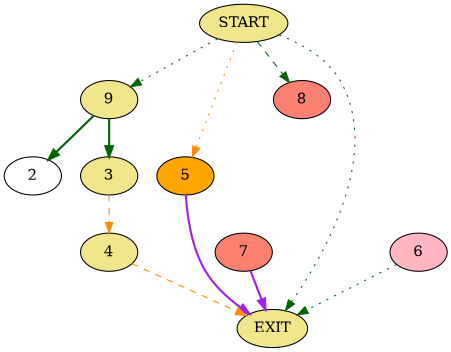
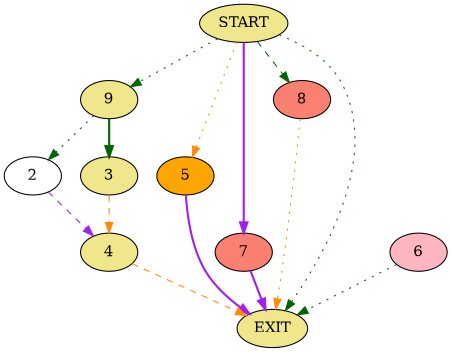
none -> (244, 132)
(75, 134) -> (75, 134)
none -> (290, 209)
none -> (67, 210)
